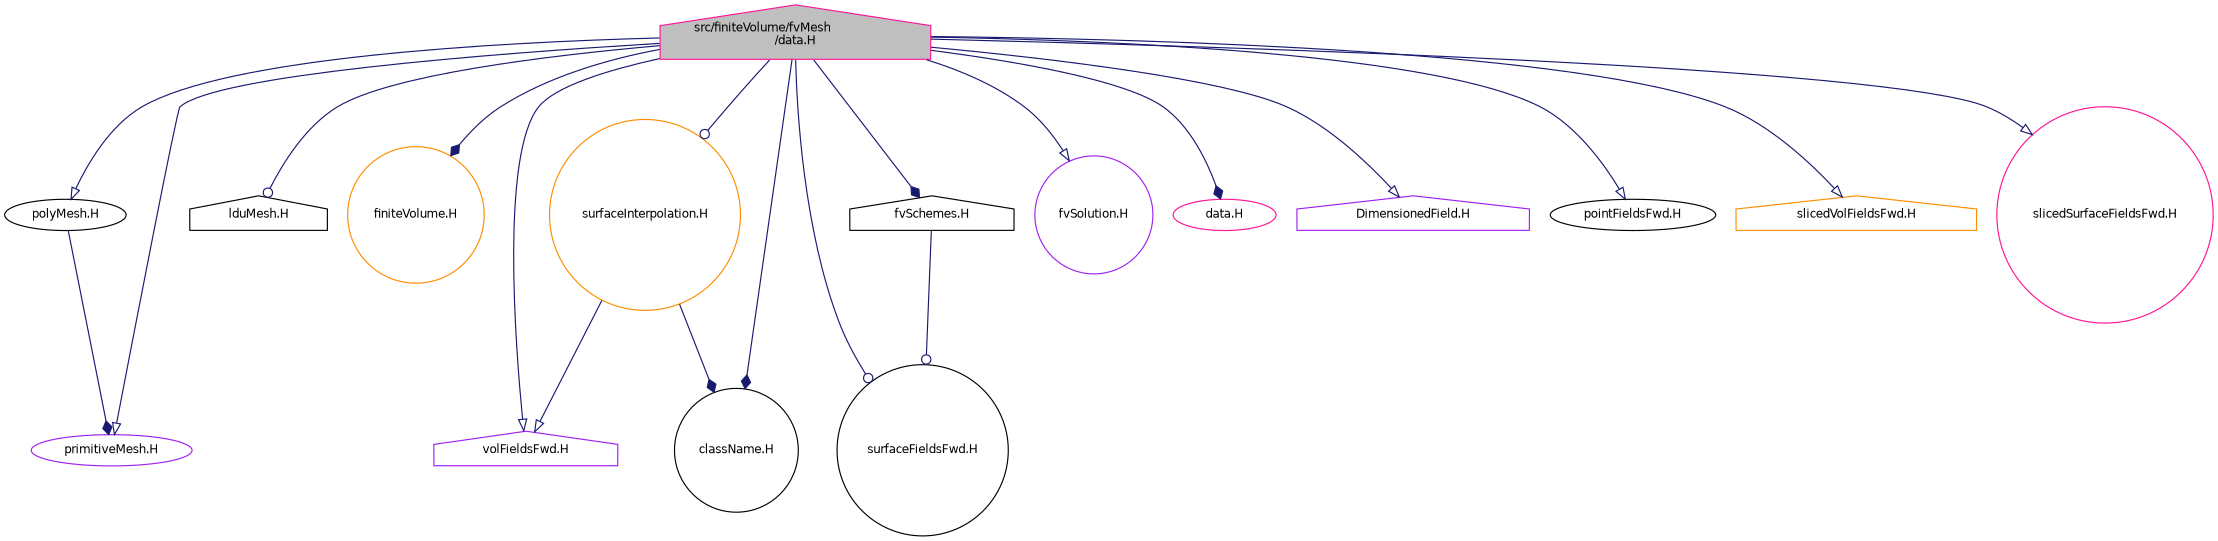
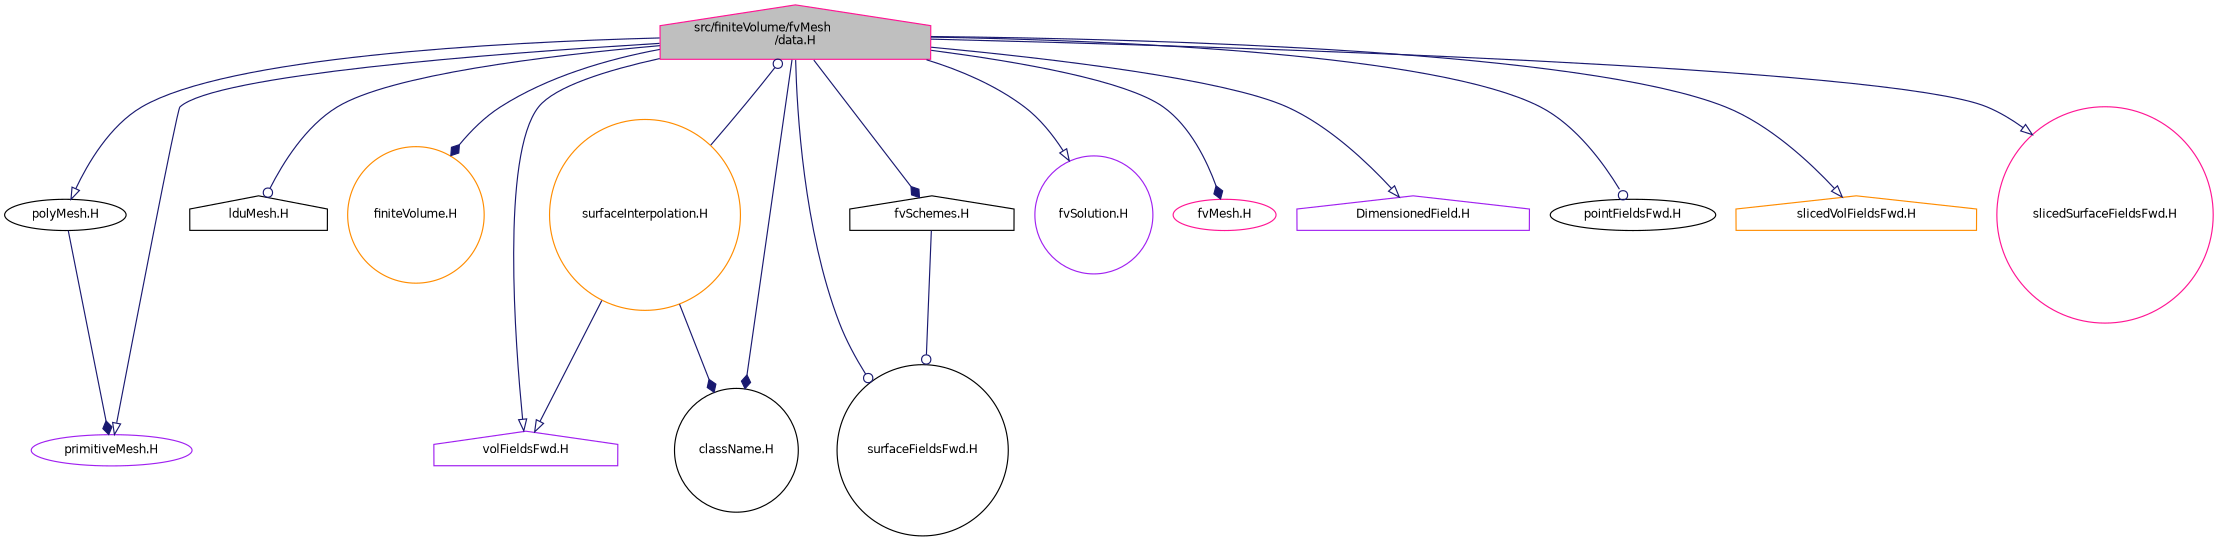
(1314, 58) -> (1314, 58)
(738, 95) -> (743, 107)
(1225, 215) -> (1225, 215)
